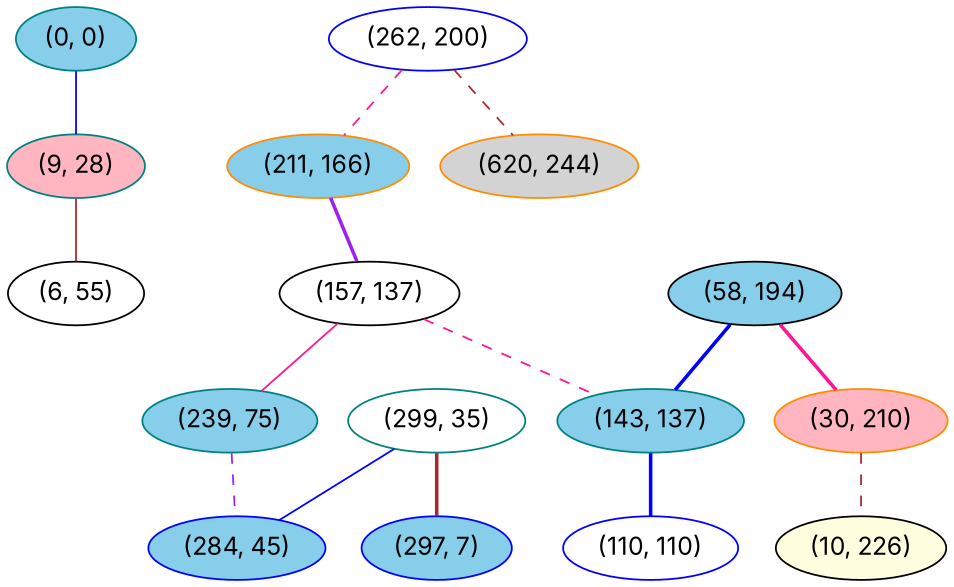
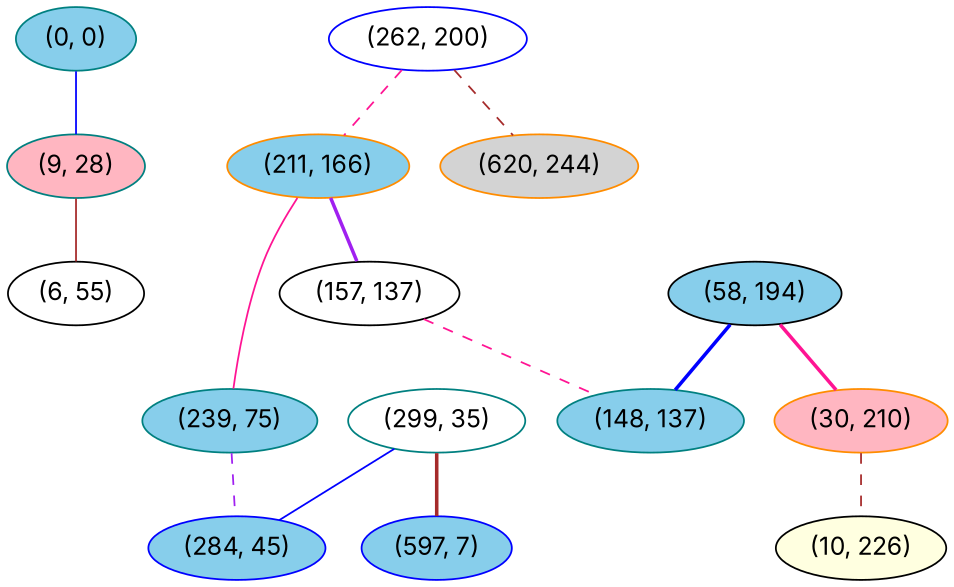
(300, 357) -> (254, 289)
(651, 421) -> (651, 421)
(437, 548) -> (437, 548)
(651, 548) -> none
